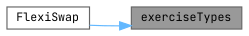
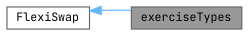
(104, 26) -> (116, 10)
